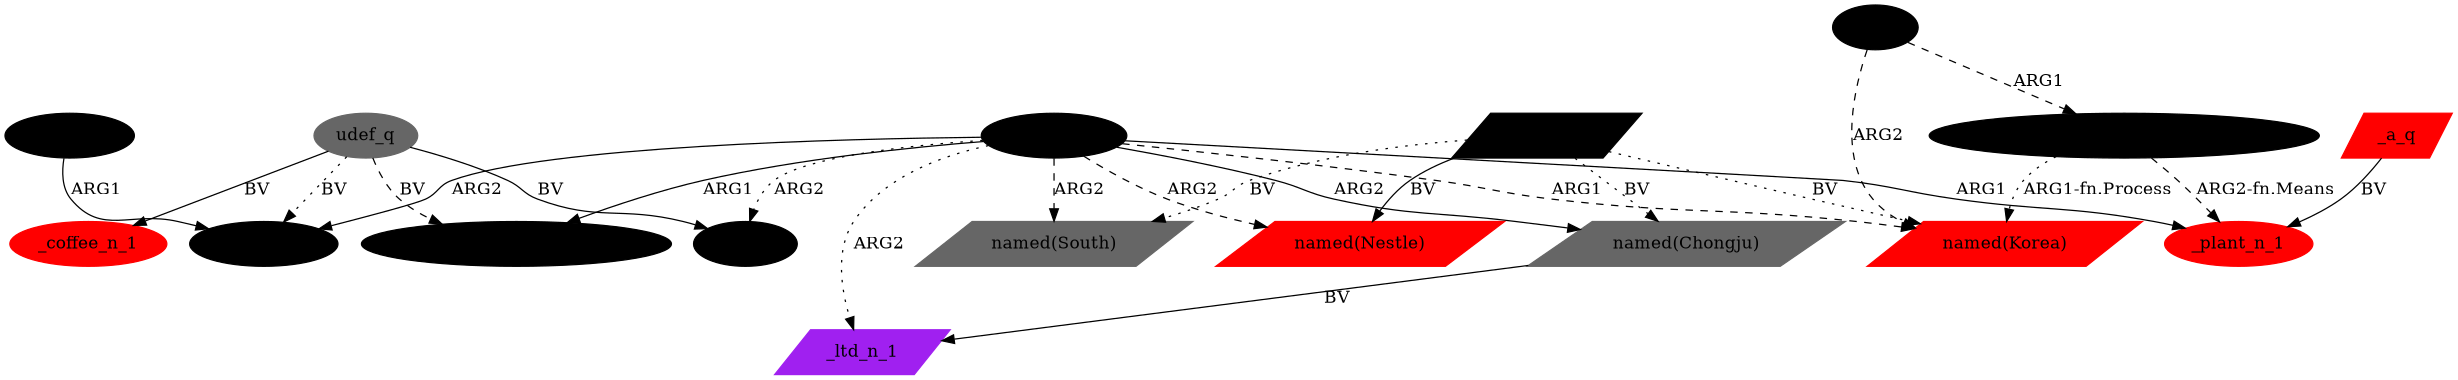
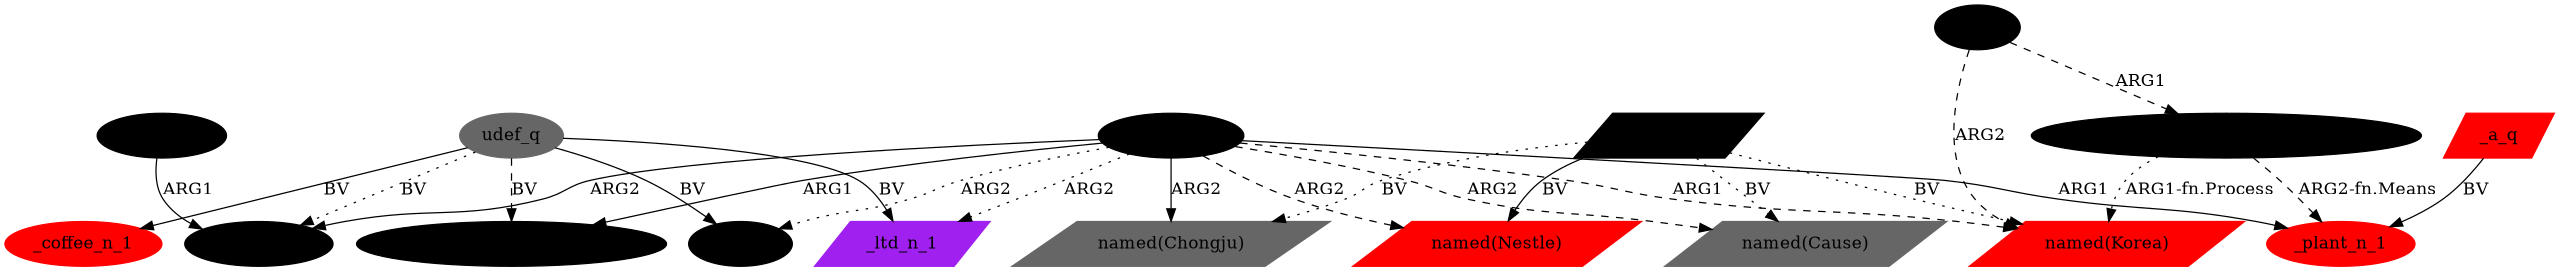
(1054, 244) -> (1806, 244)
(1241, 302) -> (733, 151)
